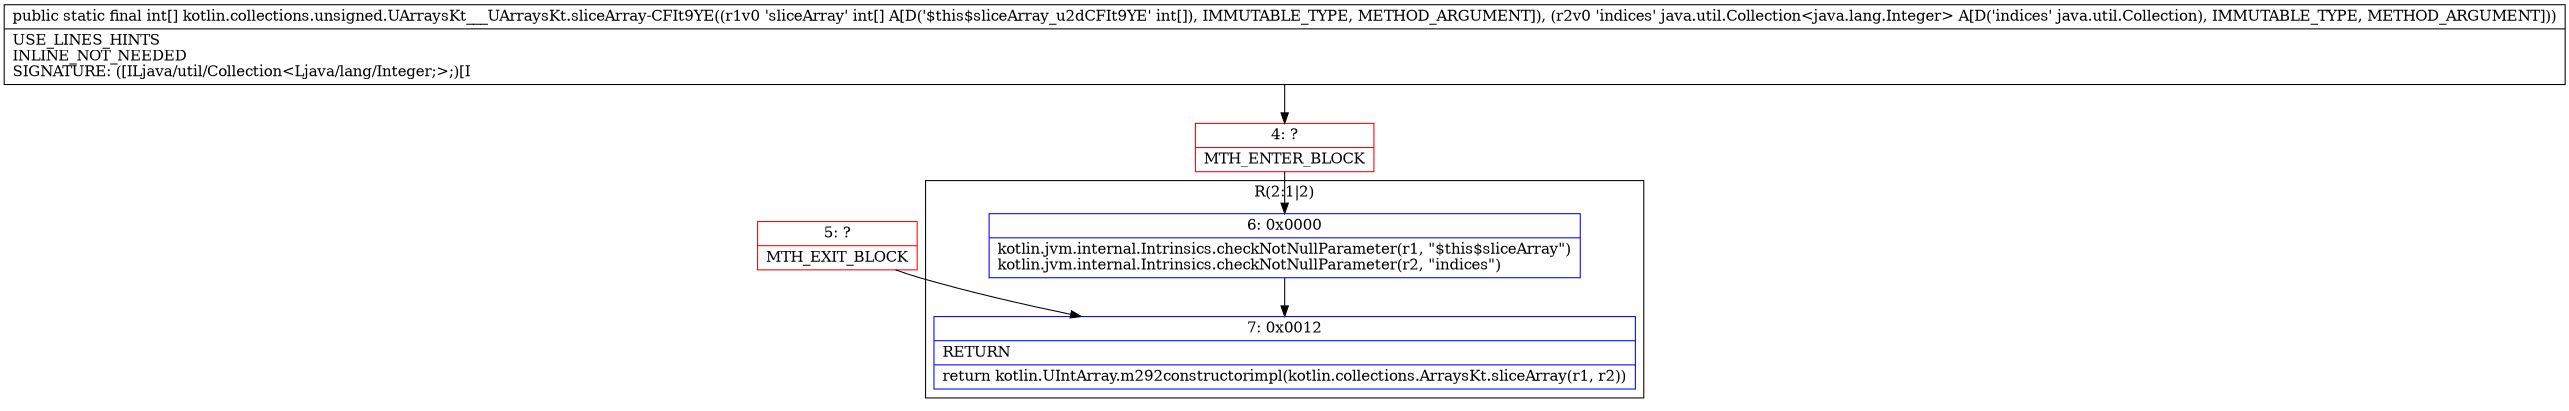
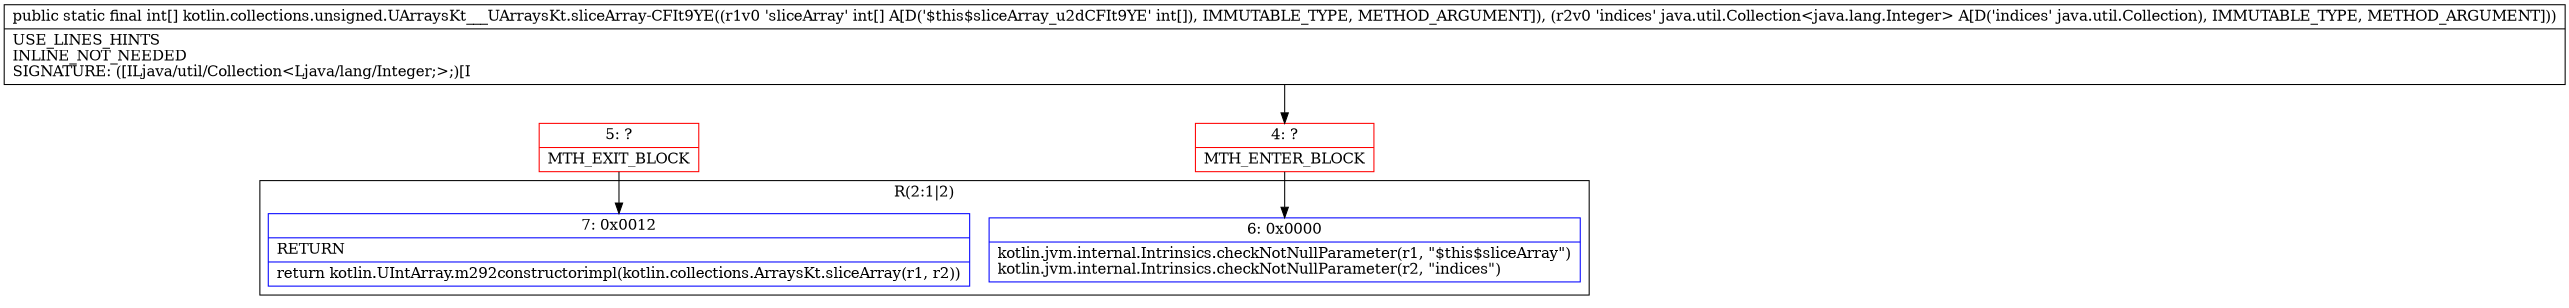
(1285, 292) -> none
